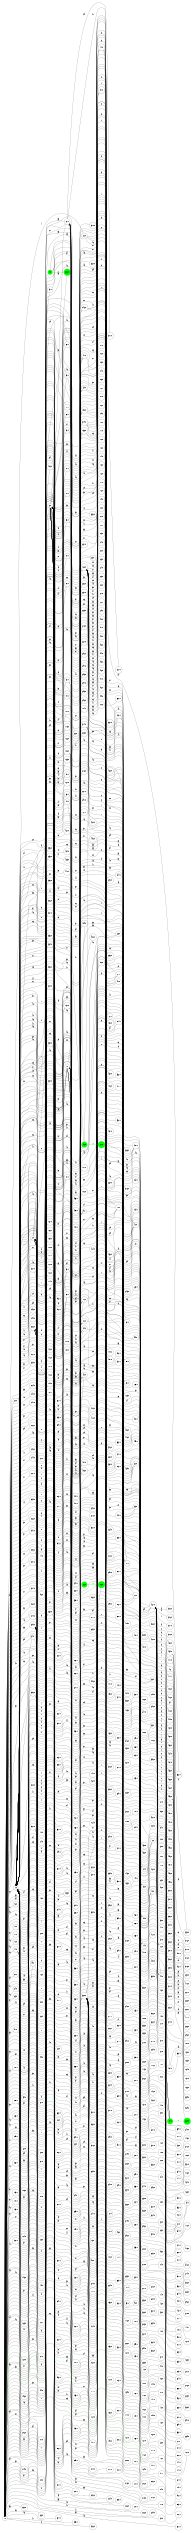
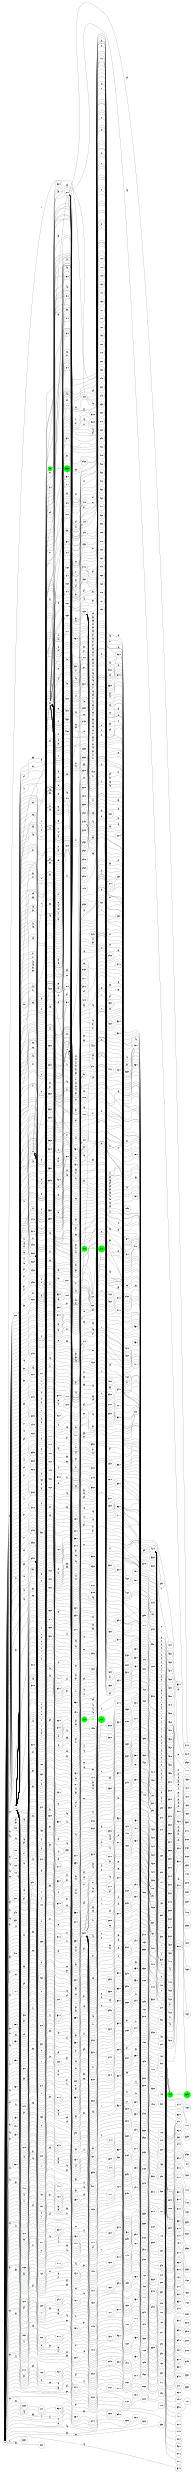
(123, 1015) -> (123, 950)
(46, 1298) -> (44, 2021)
